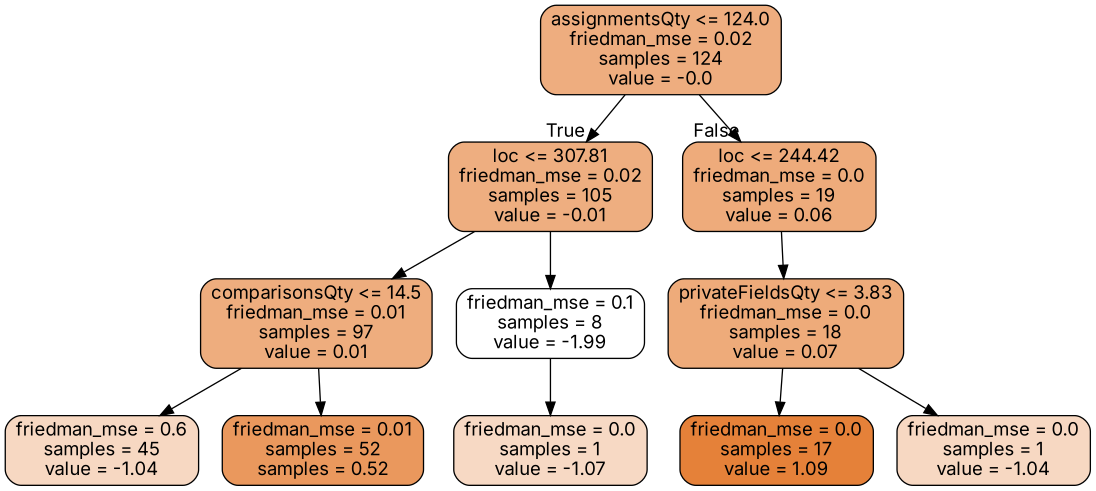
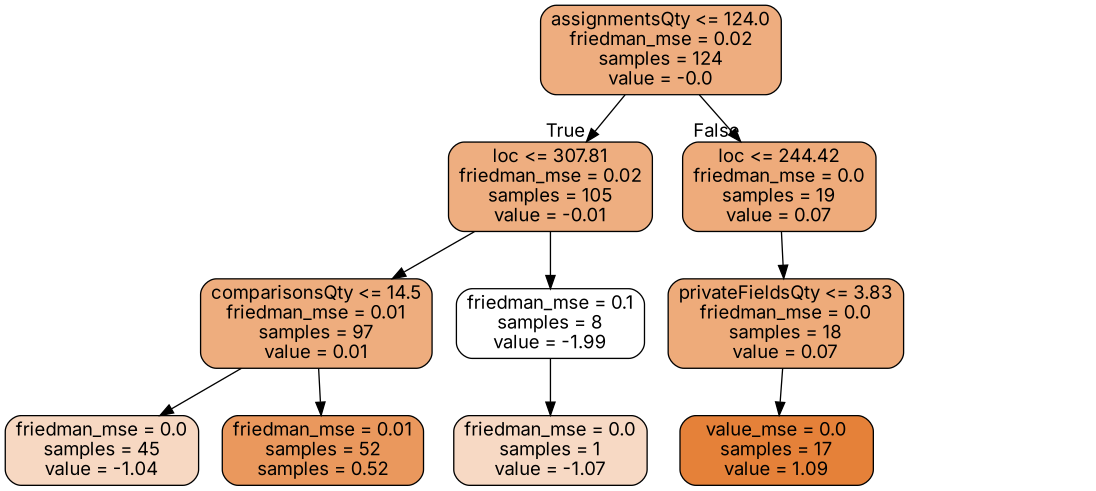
(779, 187) -> (779, 187)
(102, 450) -> (102, 450)
(777, 450) -> (777, 450)
(994, 450) -> none
